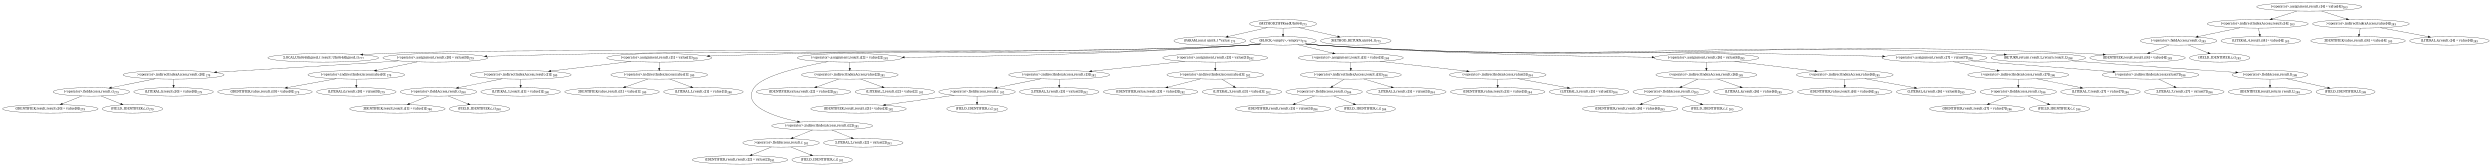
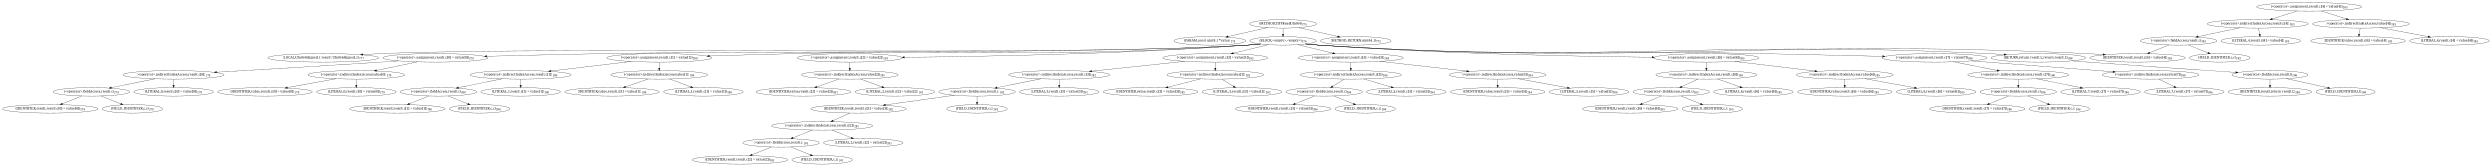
none -> (1251, 49)
(759, 83) -> (841, 117)
